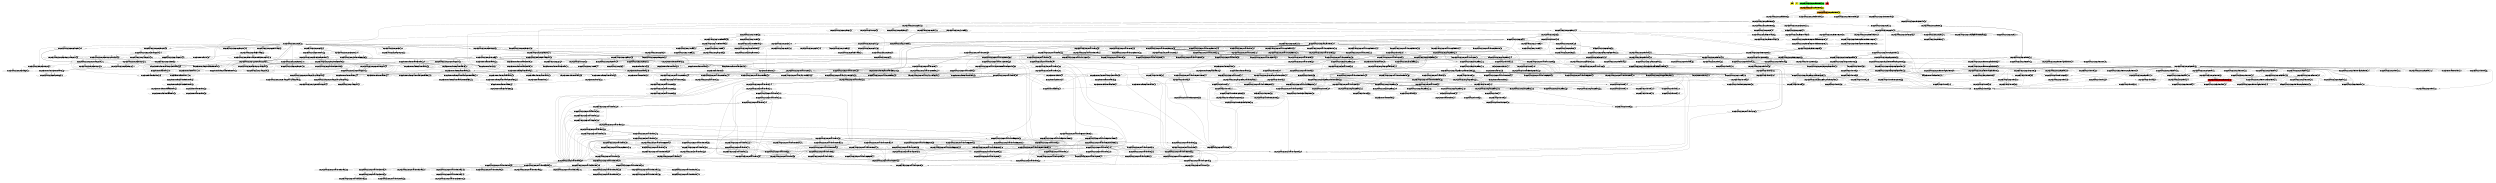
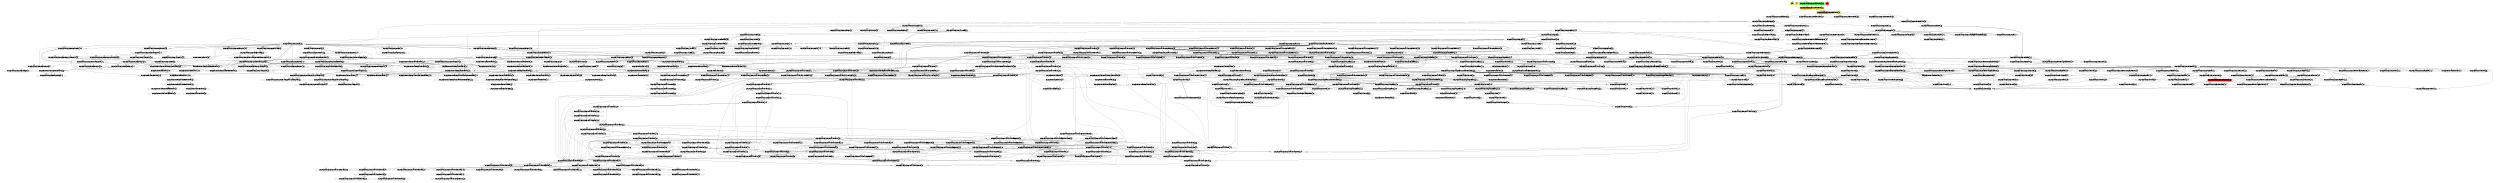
(587, 112) -> (587, 112)
